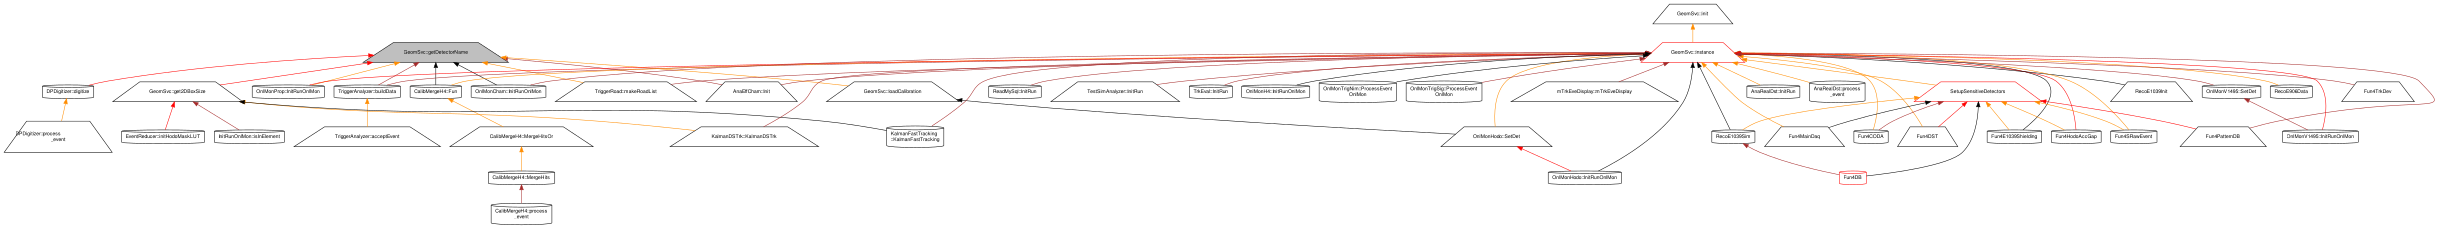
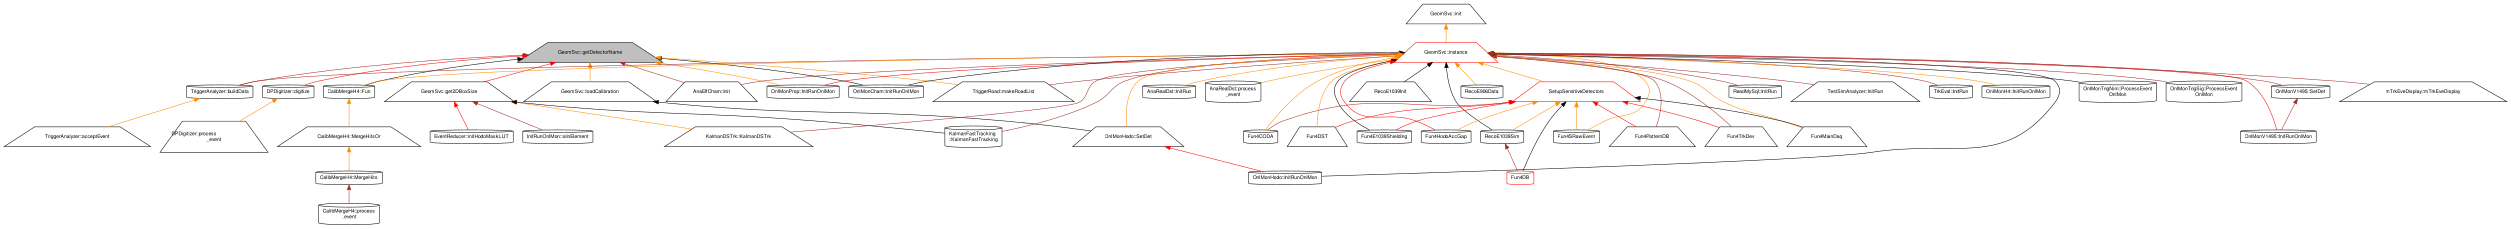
(1088, 56) -> (1153, 60)
(1435, 66) -> (1746, 63)
none -> (1674, 114)
(1999, 118) -> (1452, 113)
